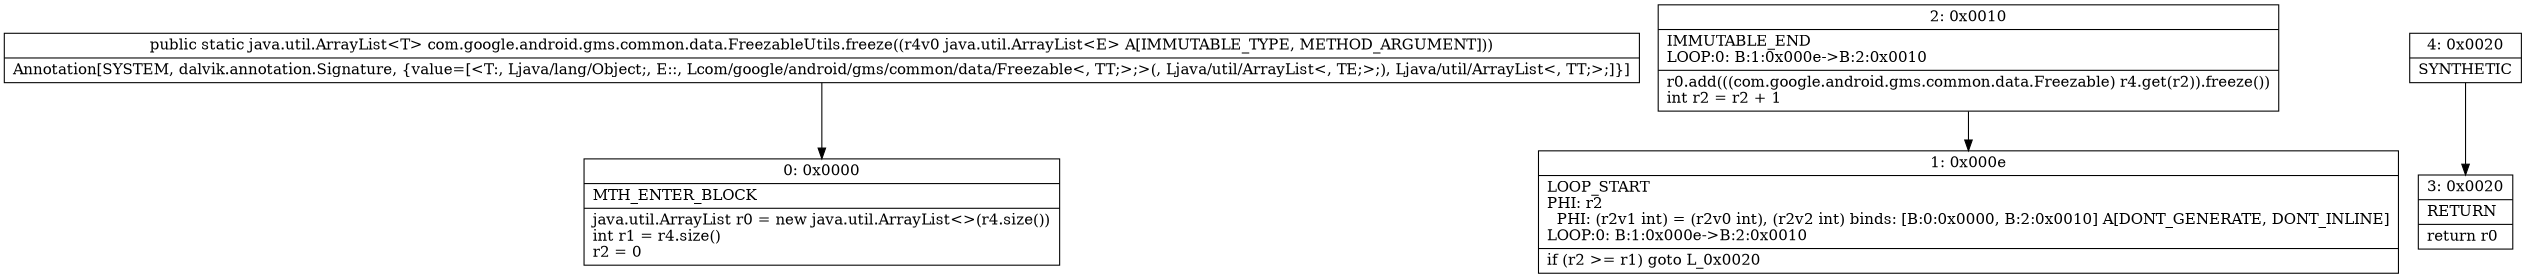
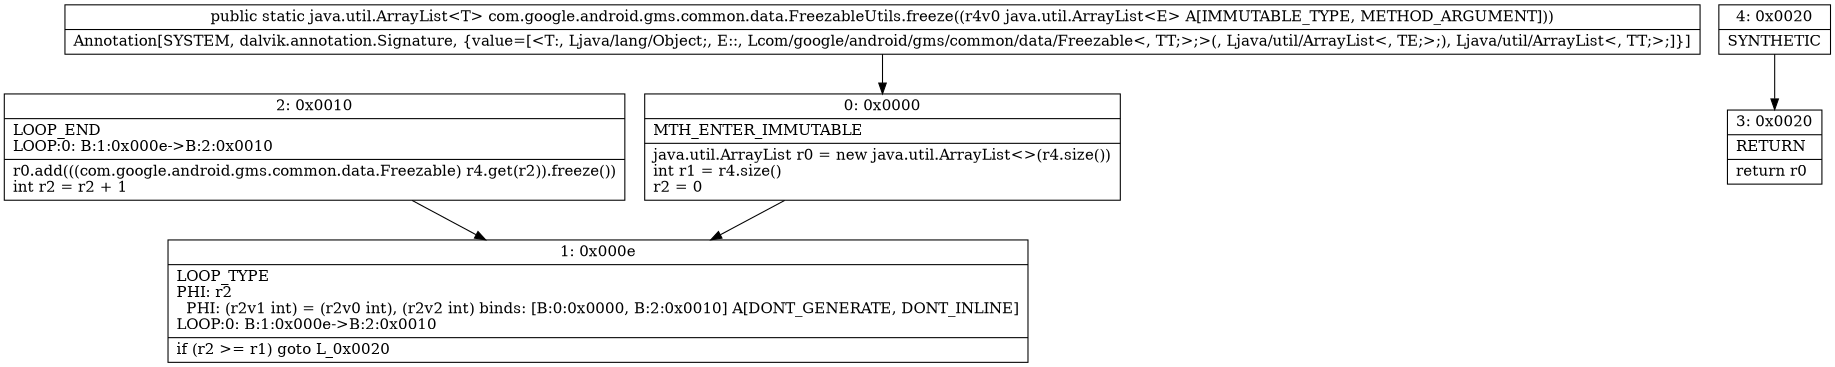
(1739, 41) -> (57, 130)
(1599, 187) -> (223, 276)
(675, 195) -> (759, 130)
none -> (752, 218)
